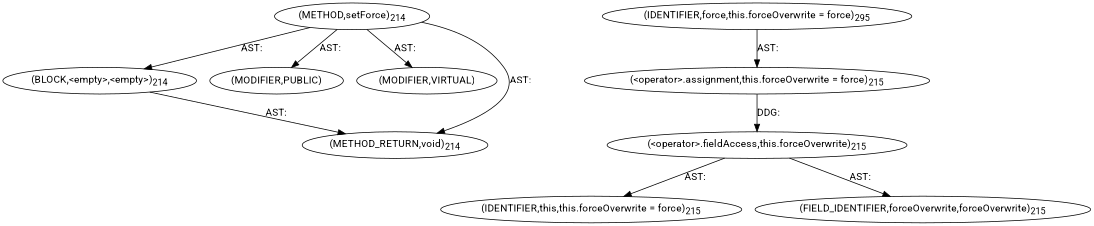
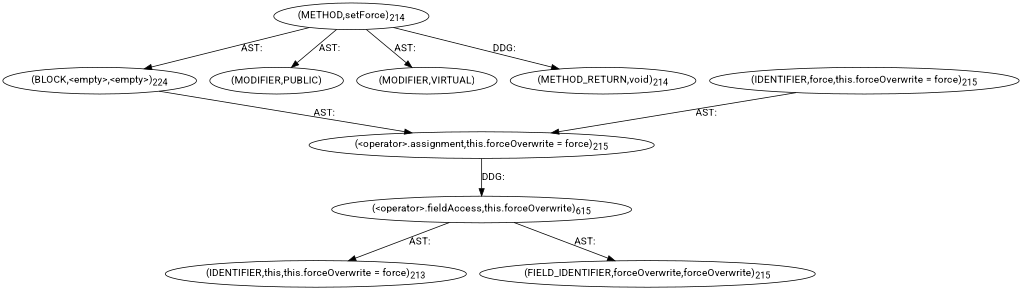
(863, 15) -> (970, 80)
(160, 80) -> (160, 80)
(522, 81) -> (506, 48)
(244, 112) -> (282, 111)
(859, 144) -> (583, 208)
(693, 208) -> (418, 273)
